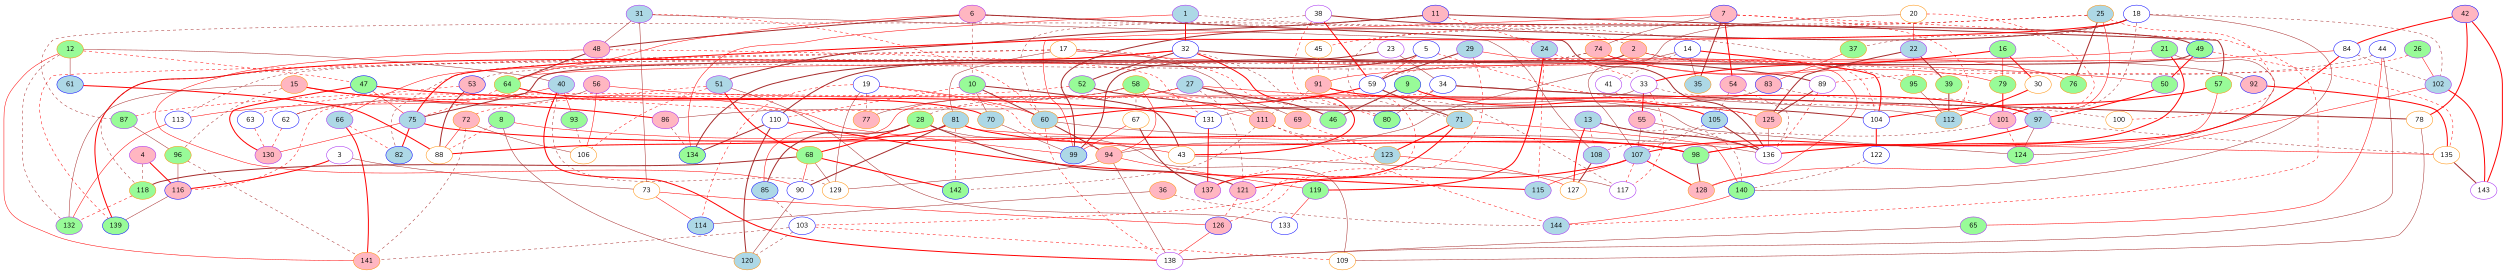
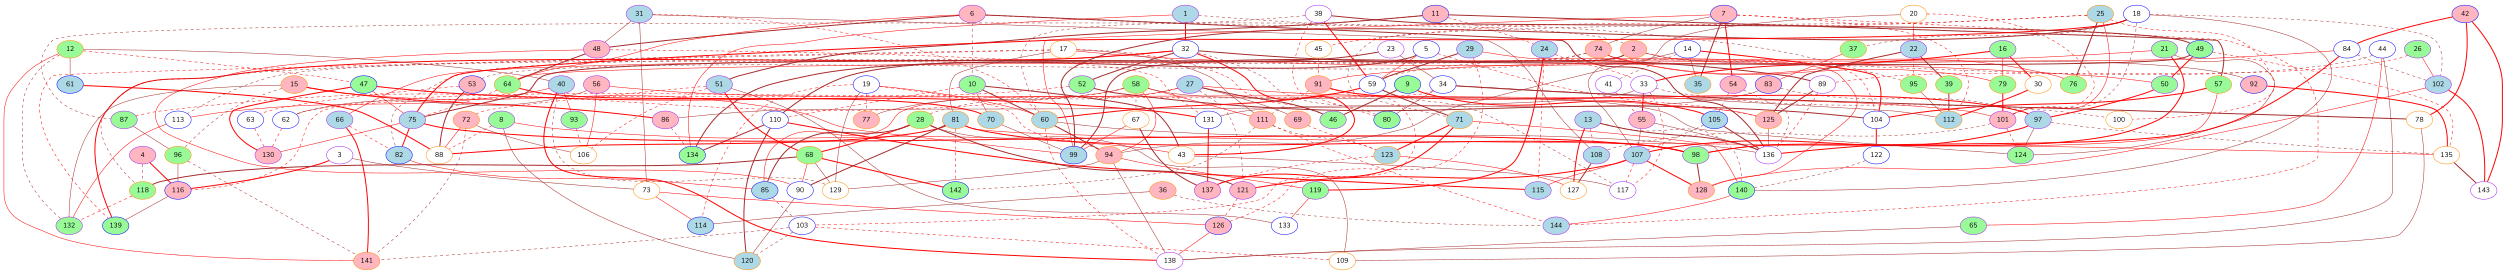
none -> (580, 178)
